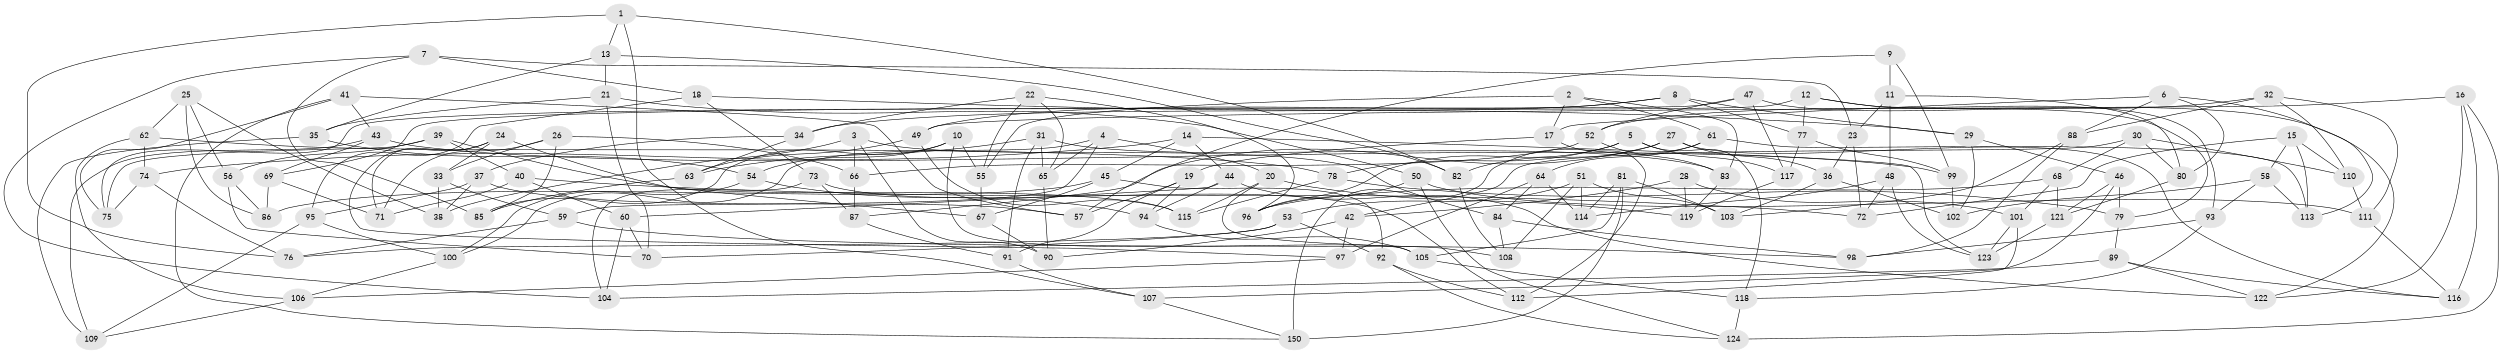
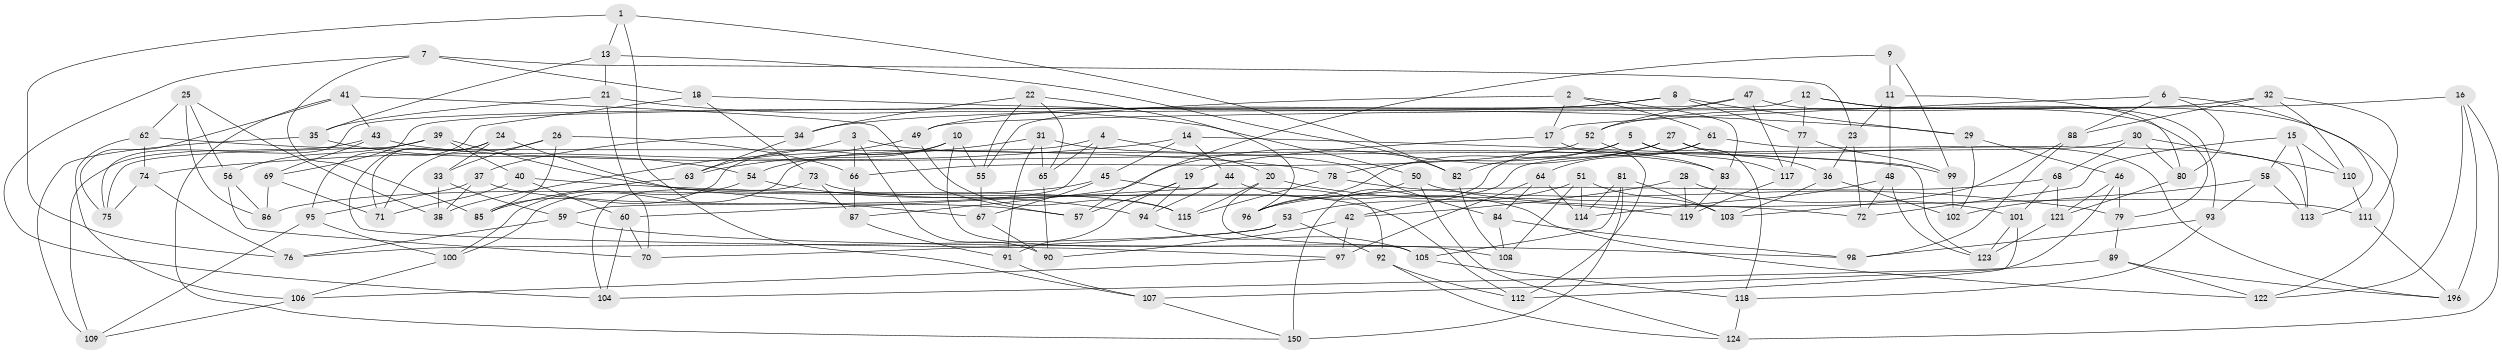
(2454, 299) -> (2454, 299)
